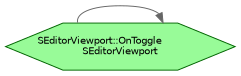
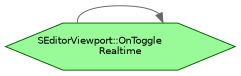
(120, 47) -> (120, 47)
